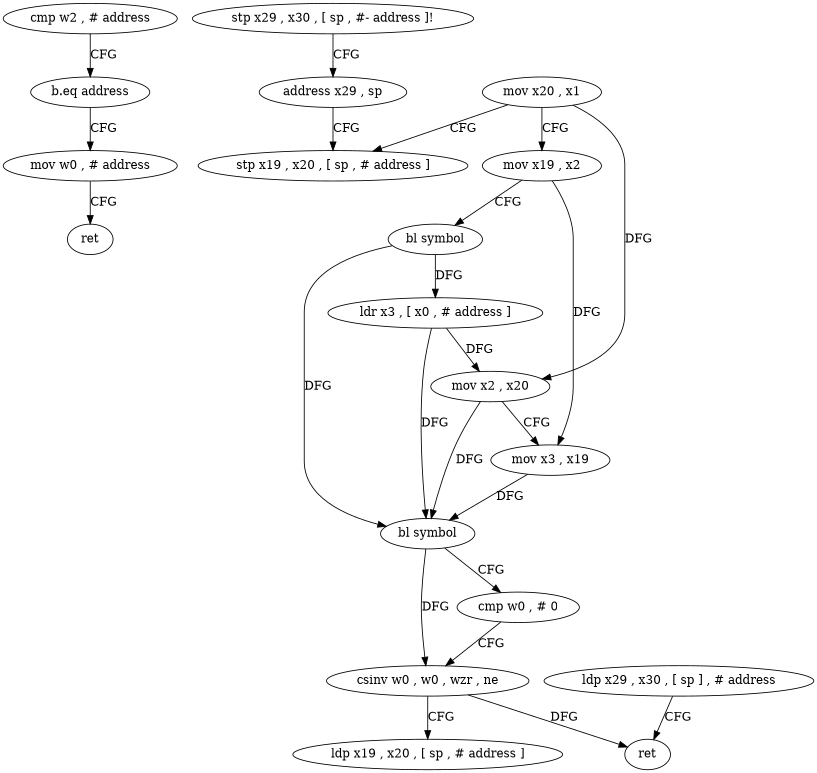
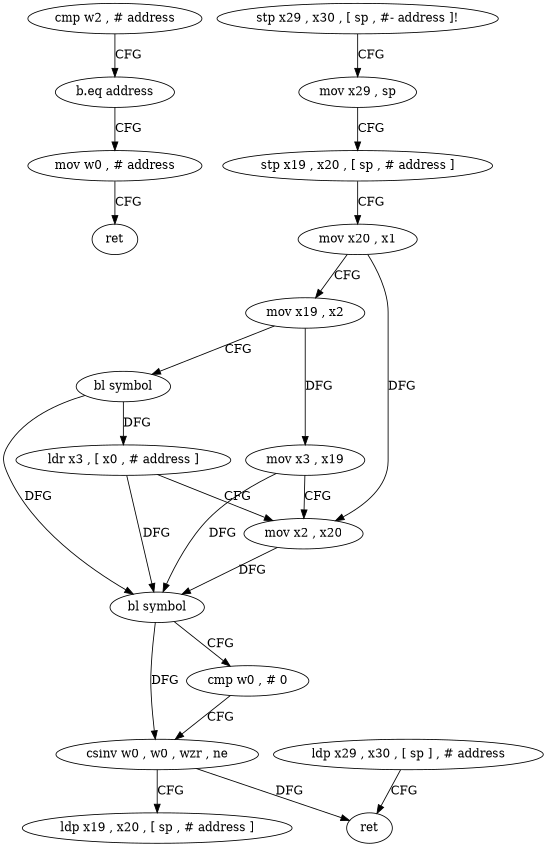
(333, 92) -> (358, 92)
(445, 127) -> (358, 198)
(480, 350) -> (238, 497)
(518, 420) -> (304, 493)
